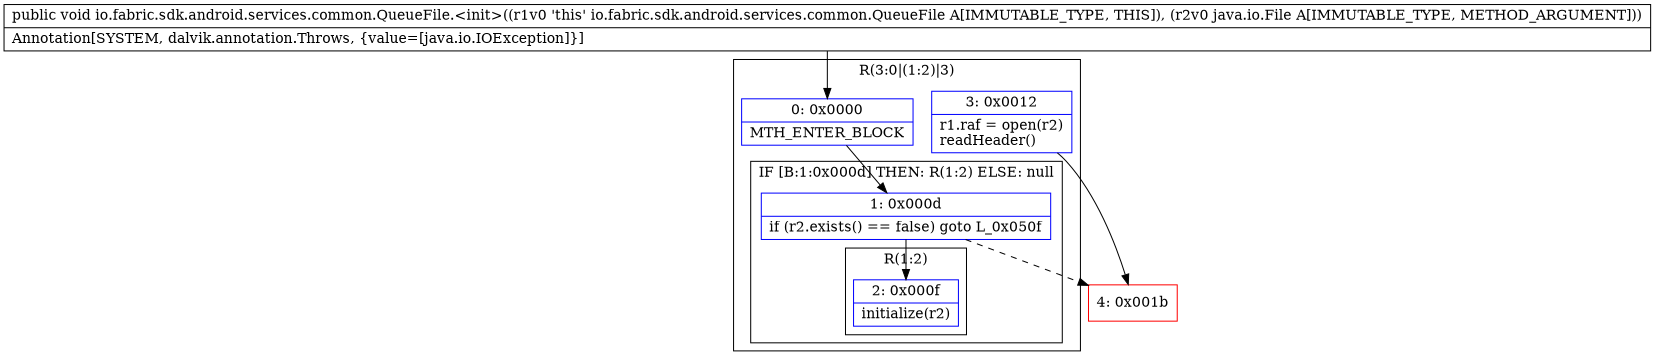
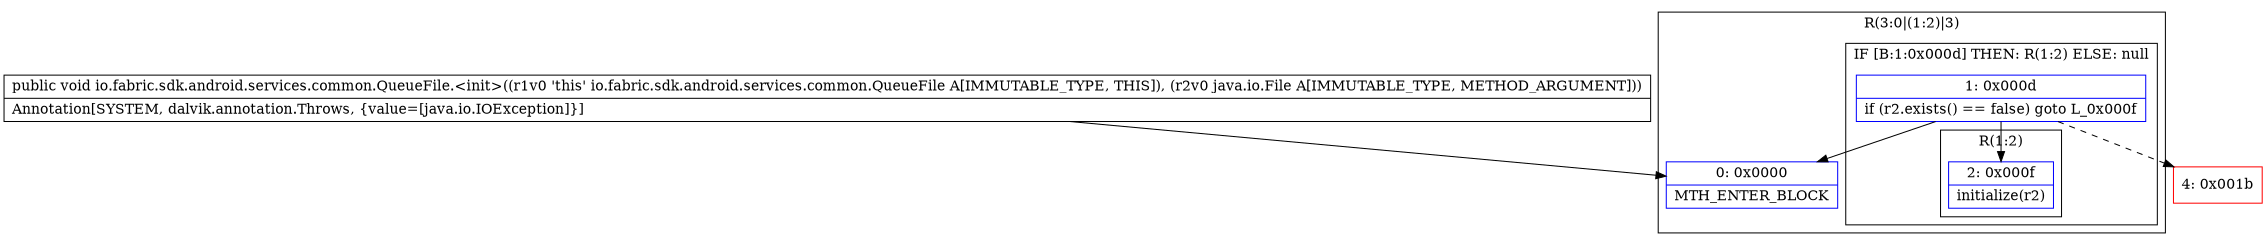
(1002, 122) -> none
(866, 168) -> (1881, 140)
(906, 227) -> (2001, 109)
